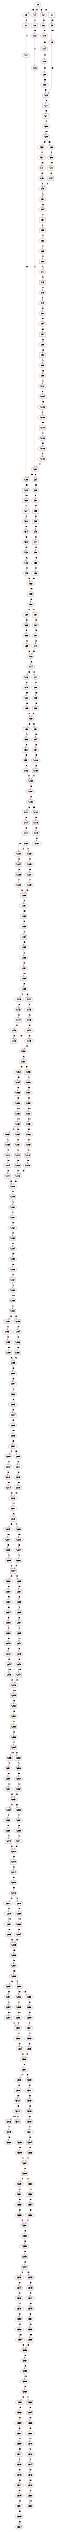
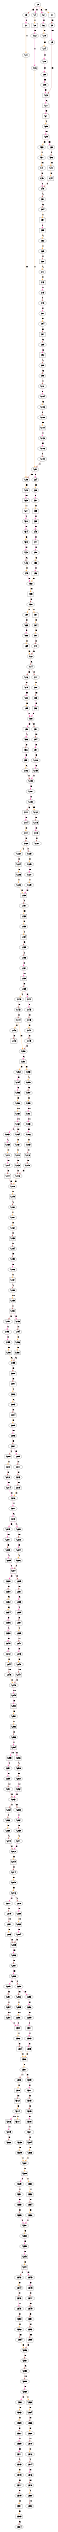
(19, 842) -> (26, 838)
